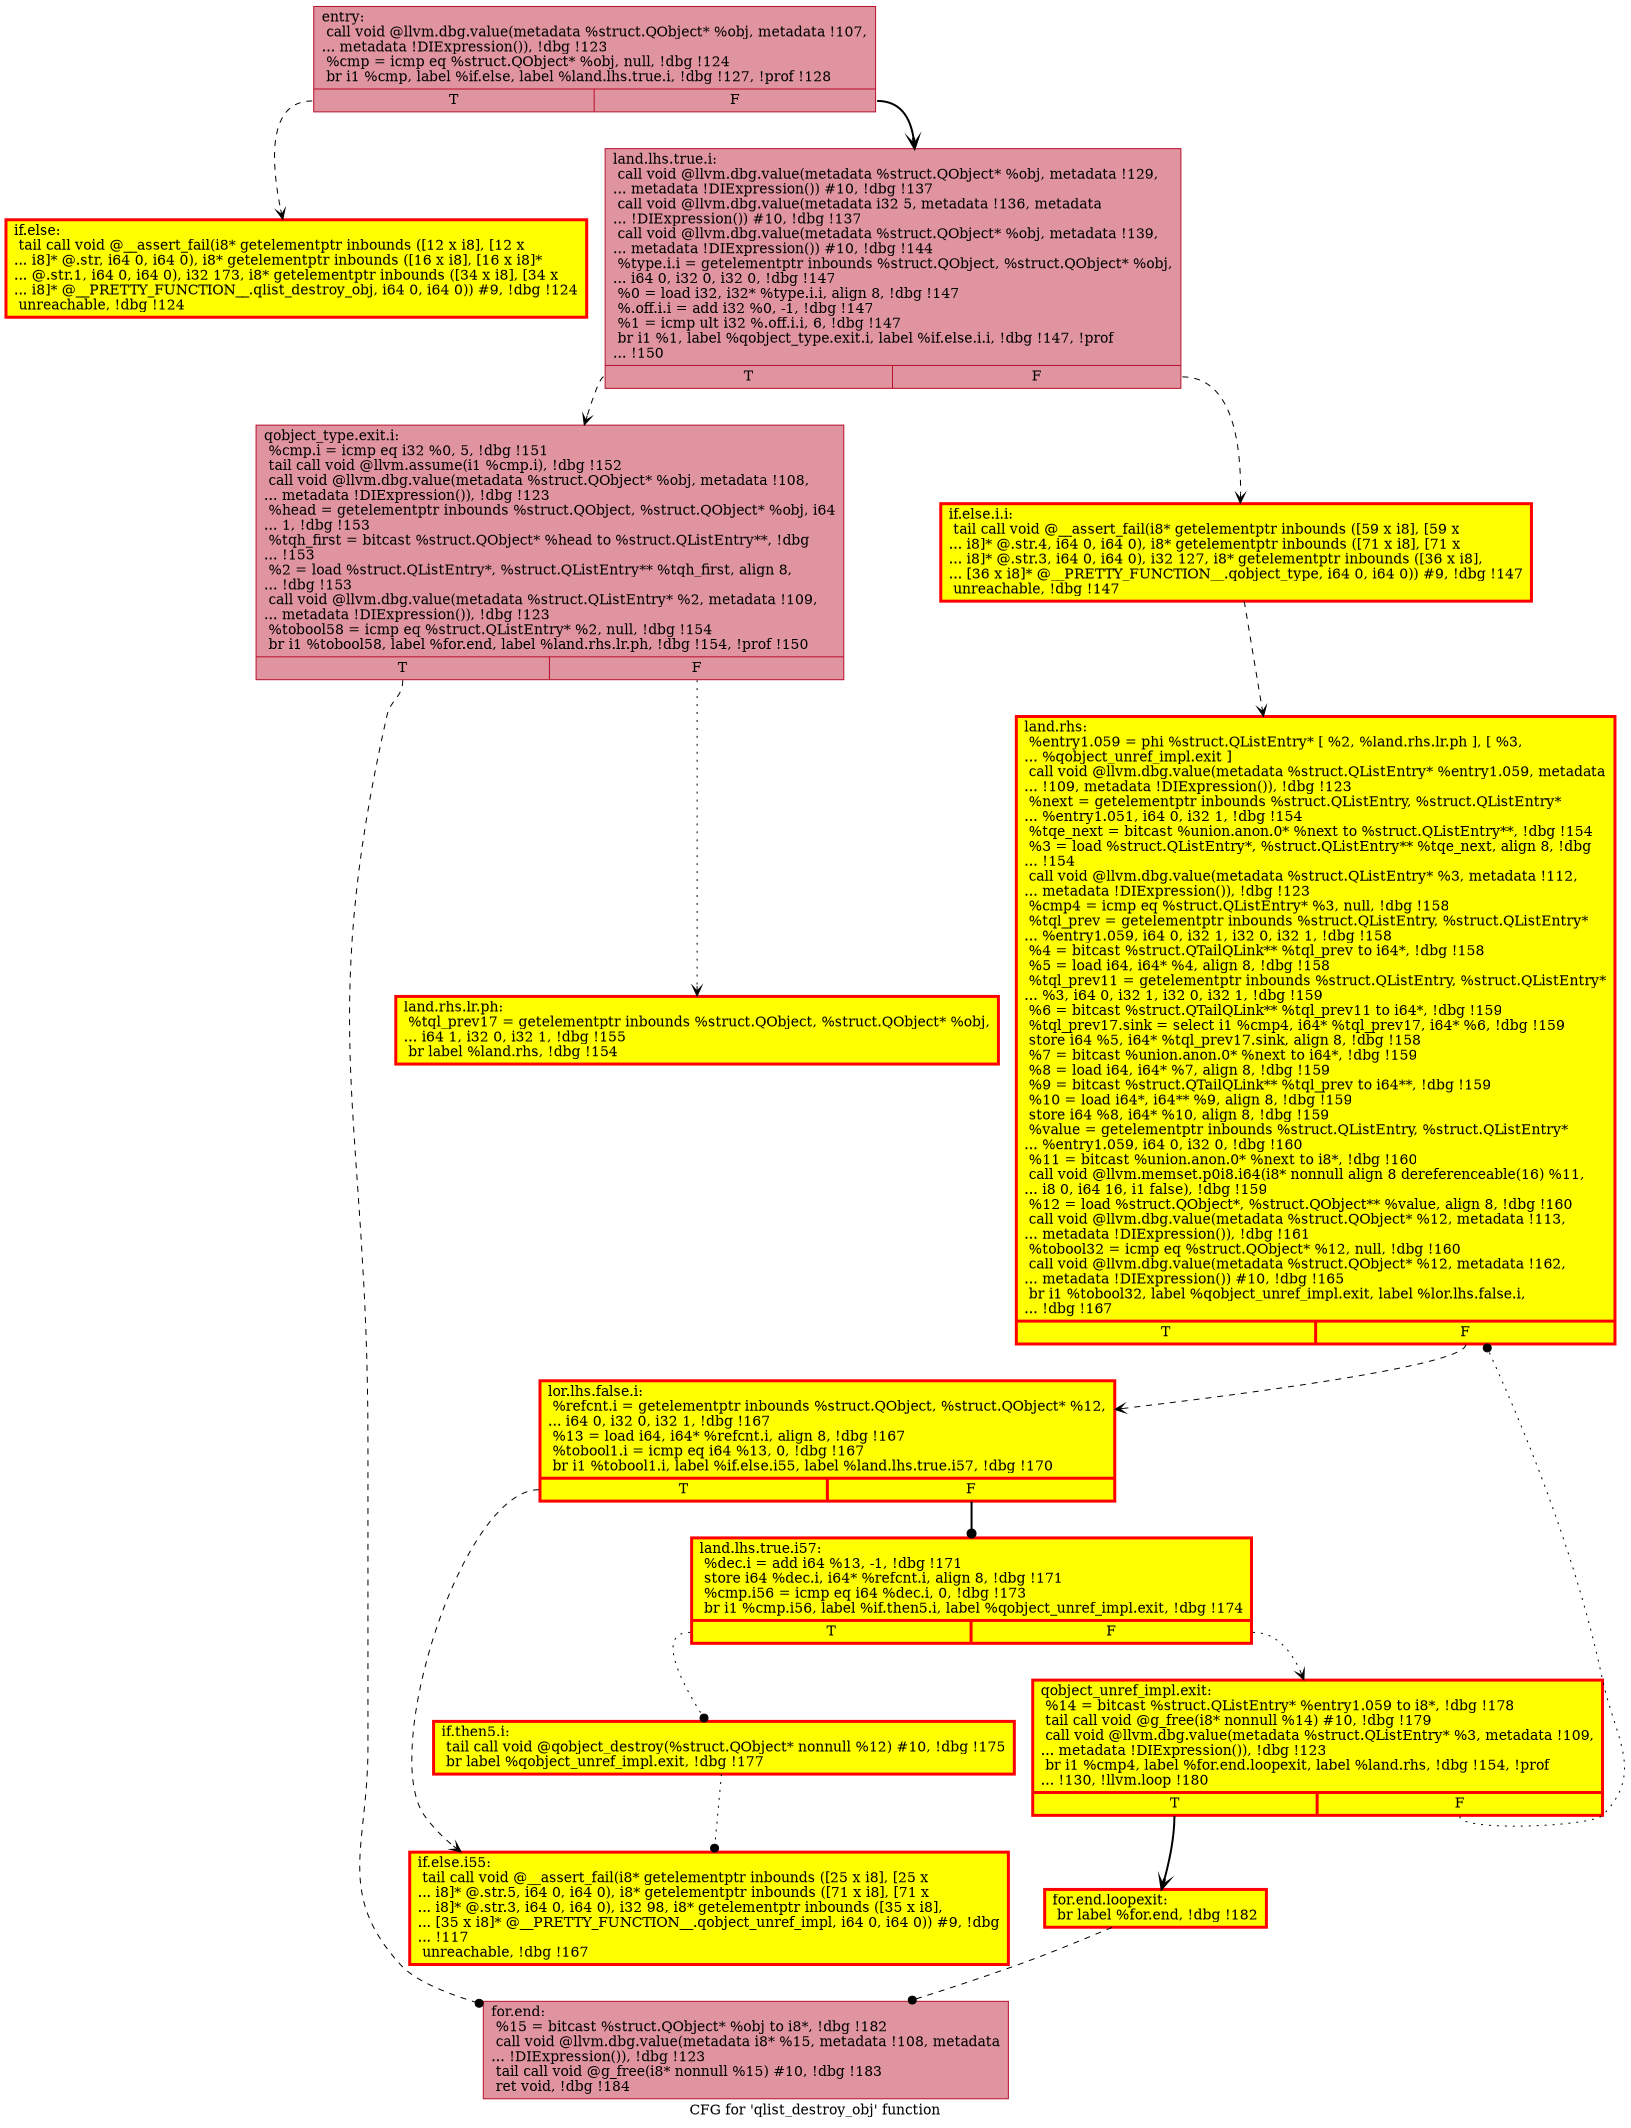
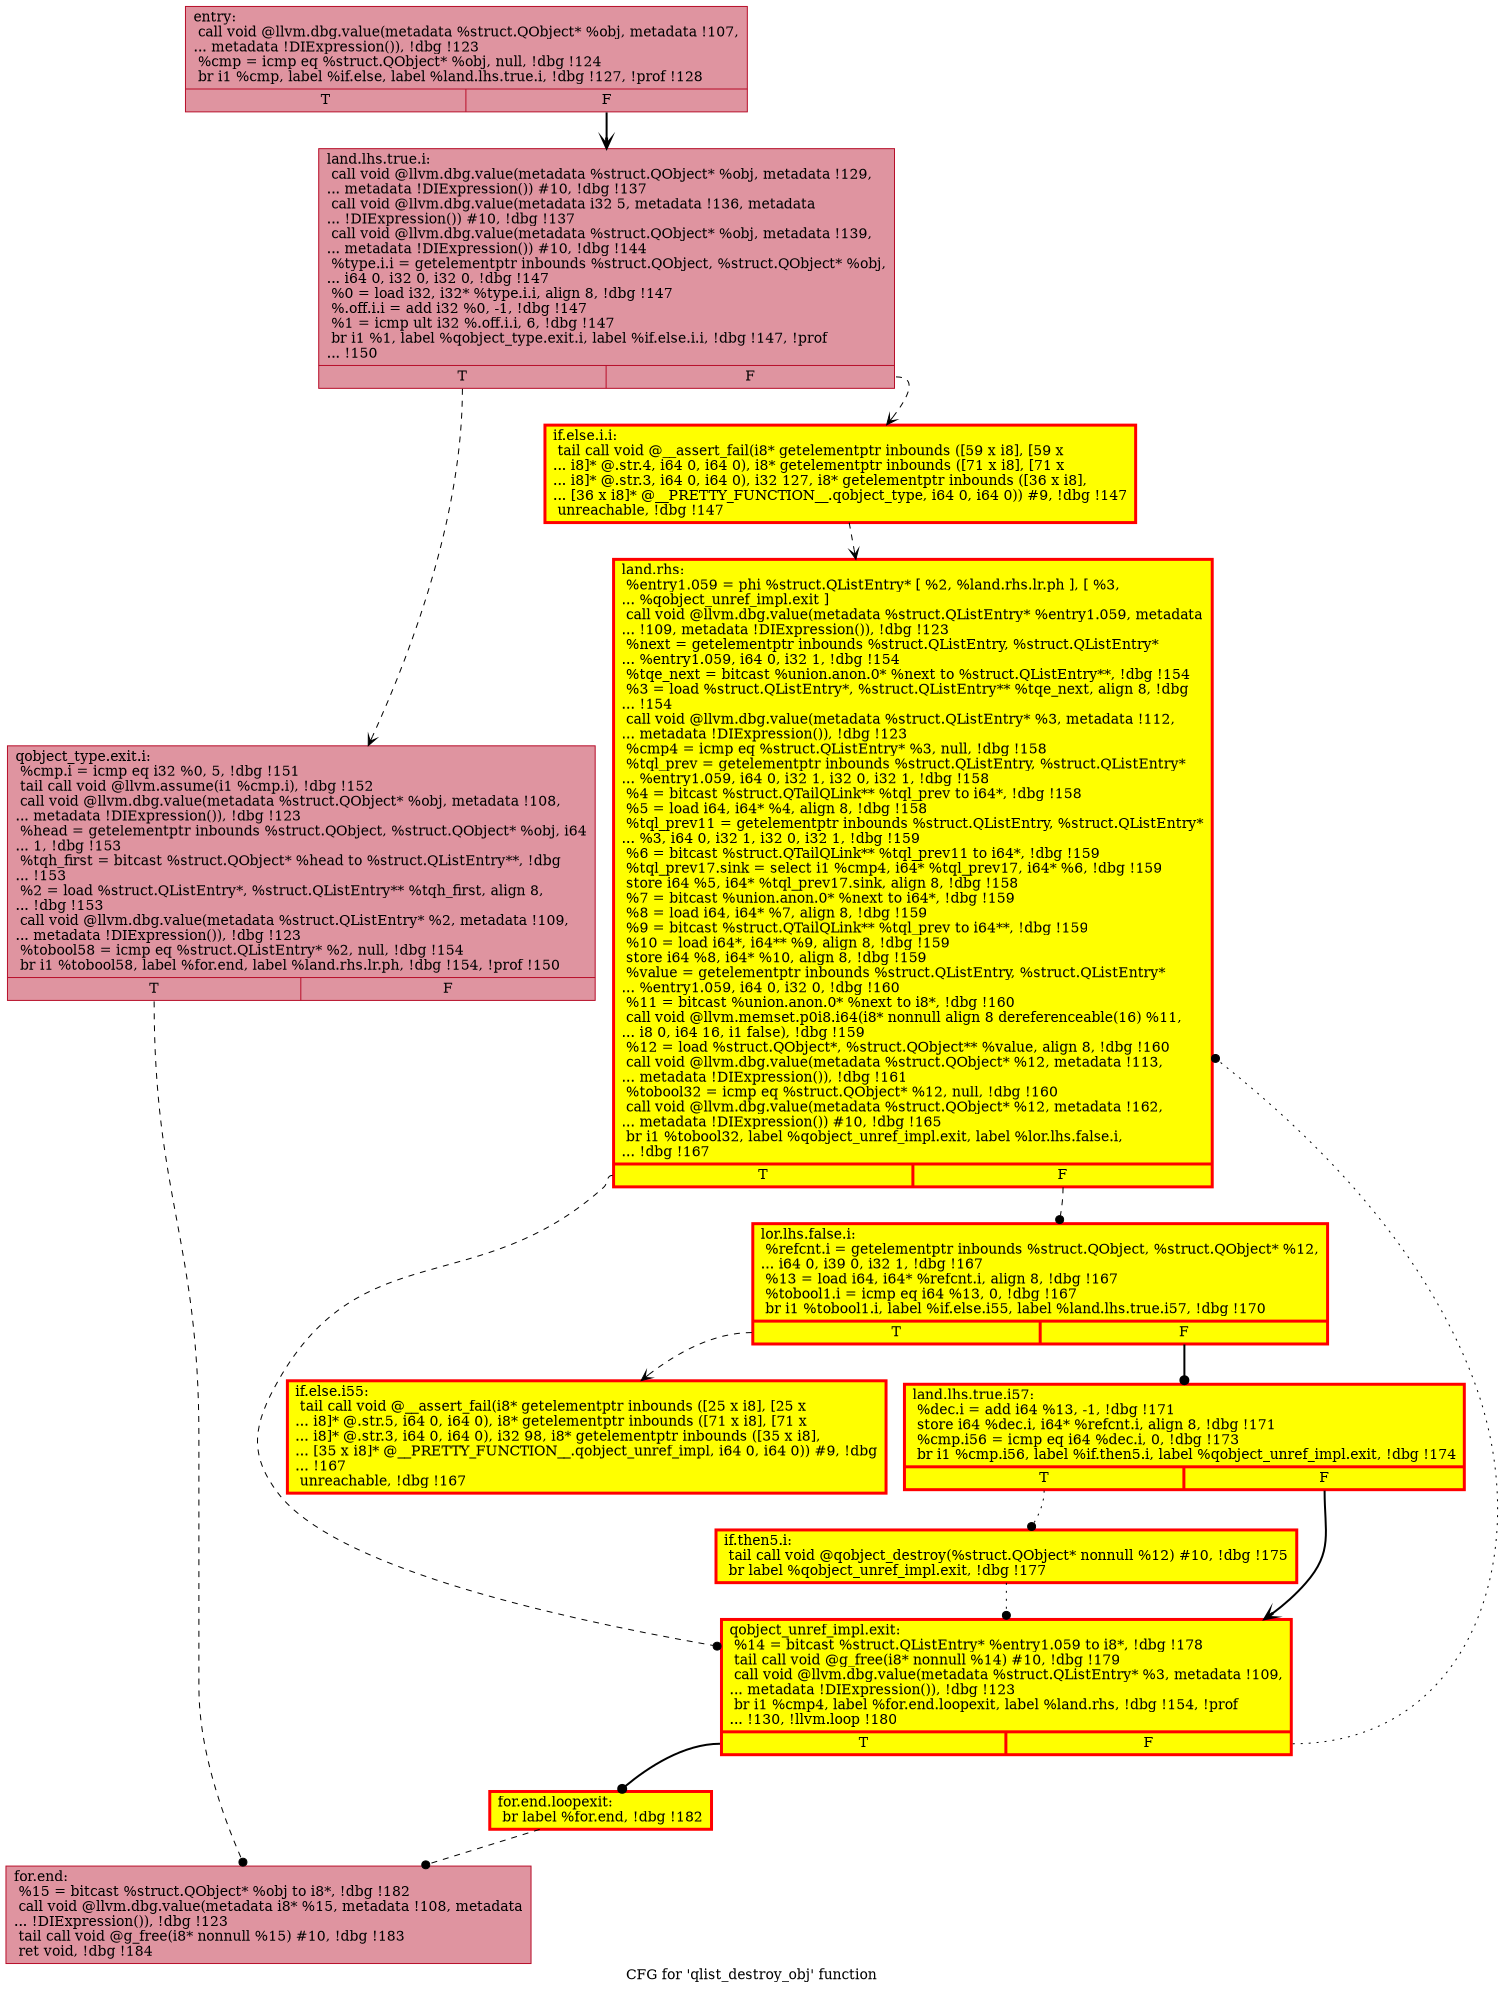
(296, 268) -> none
(1164, 817) -> (761, 660)
(697, 1030) -> none
(1298, 1385) -> (1062, 1202)
(659, 1422) -> (872, 1264)
none -> (263, 1468)
(1282, 1644) -> (1320, 1561)
(718, 1809) -> (1006, 1597)
(1171, 1848) -> (669, 1757)
(444, 1938) -> (321, 1466)
